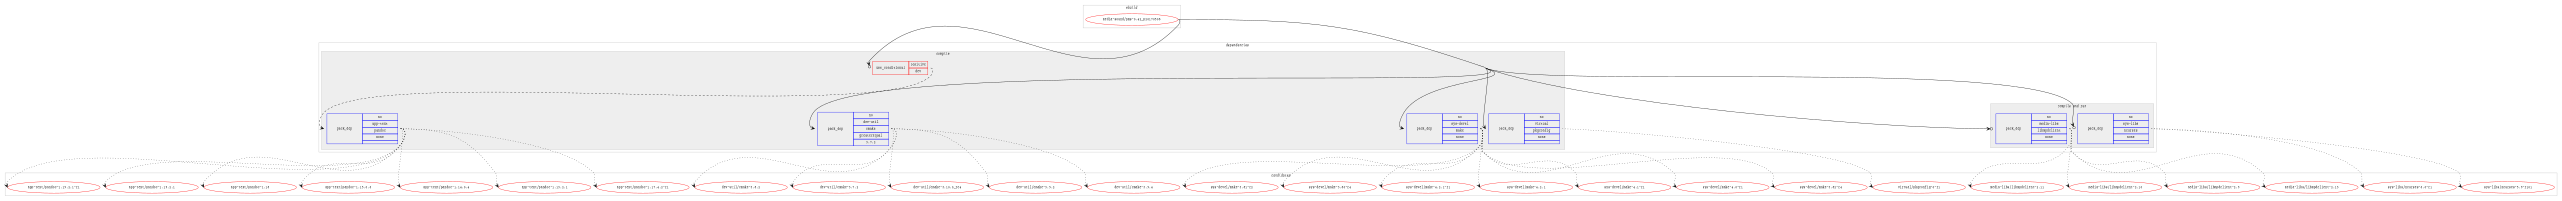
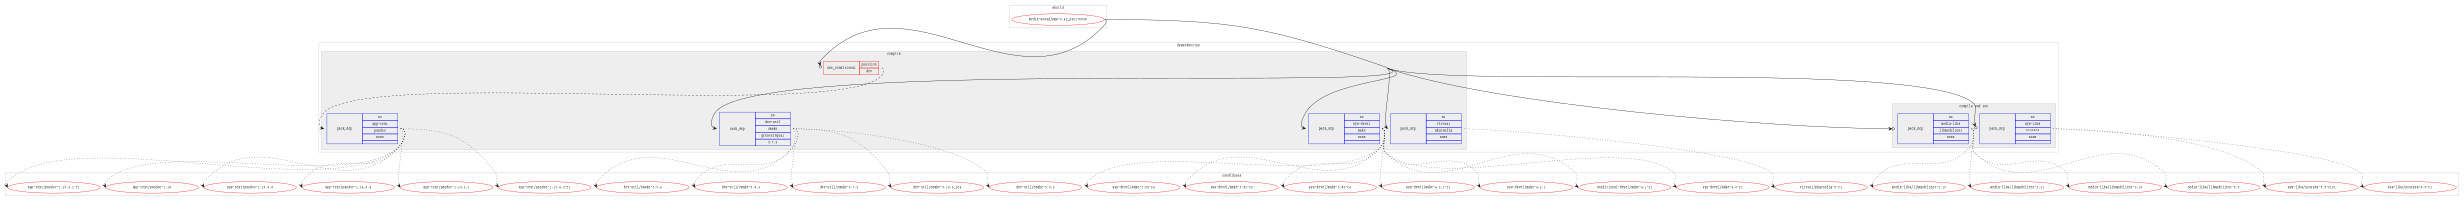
(152, 187) -> none
(1625, 187) -> (1625, 187)
